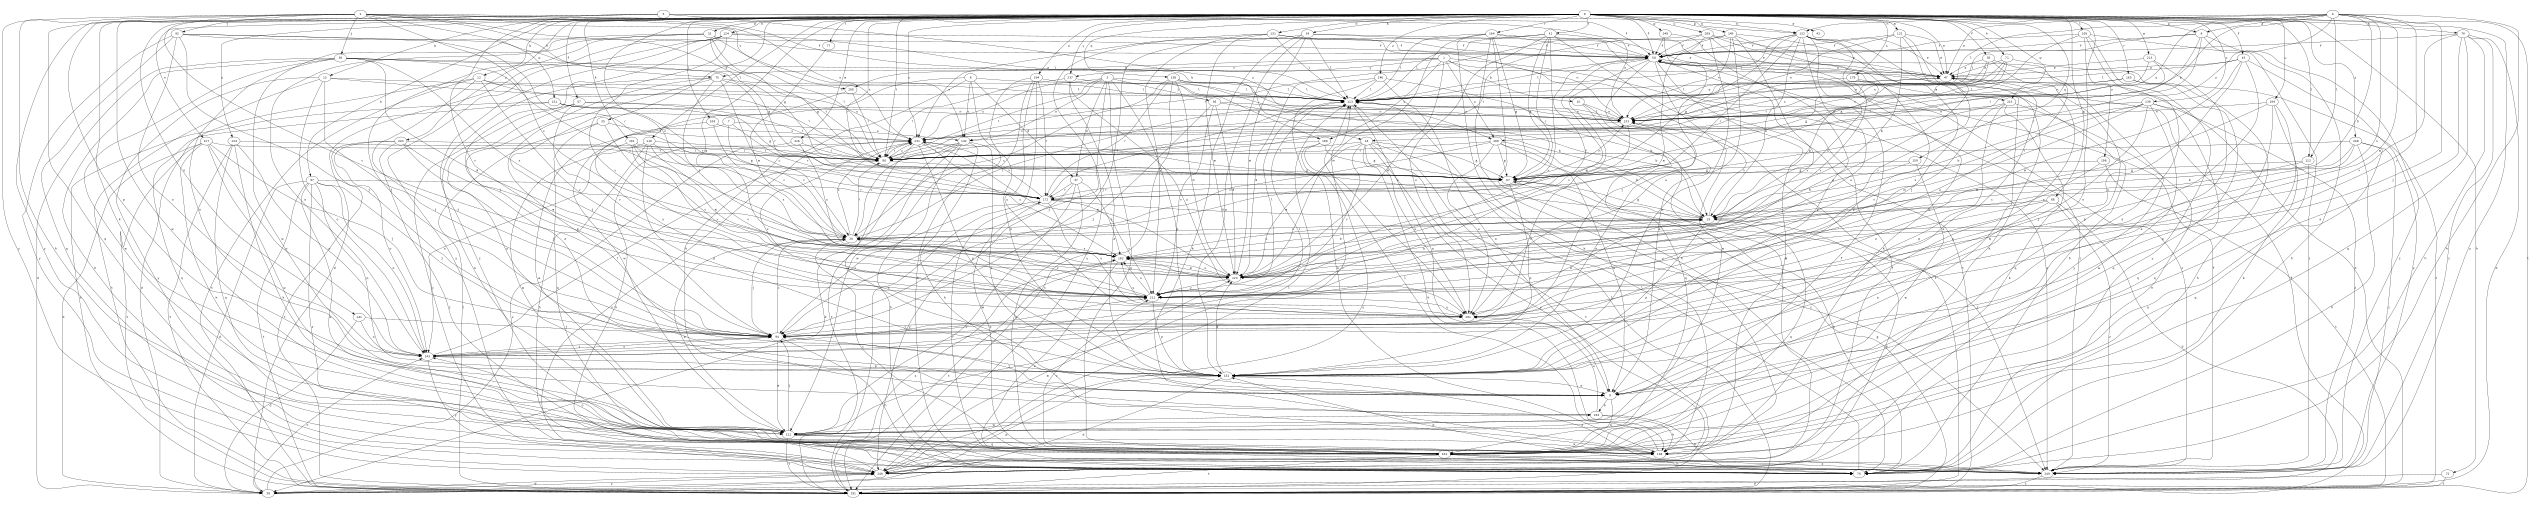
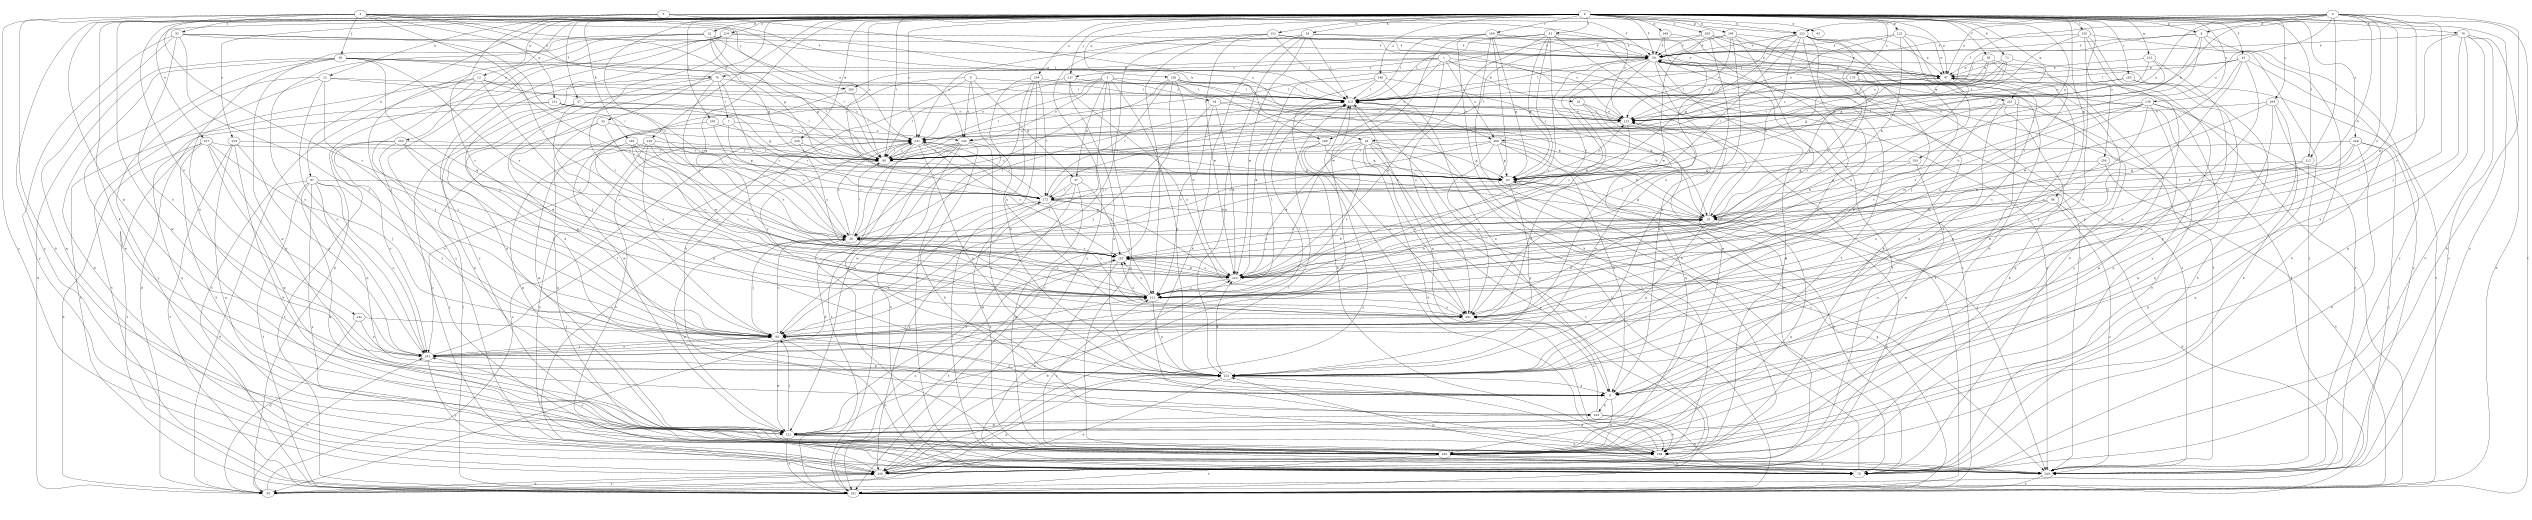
(829, 46) -> none
(841, 168) -> (723, 99)
(471, 419) -> none
(2448, 474) -> none
